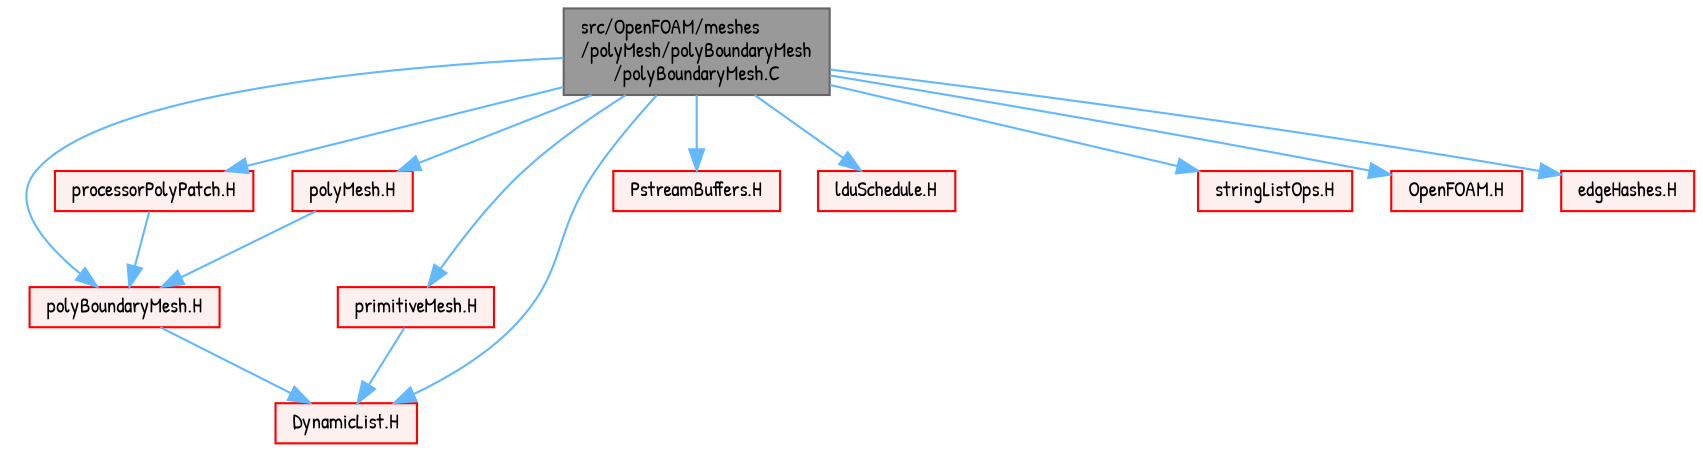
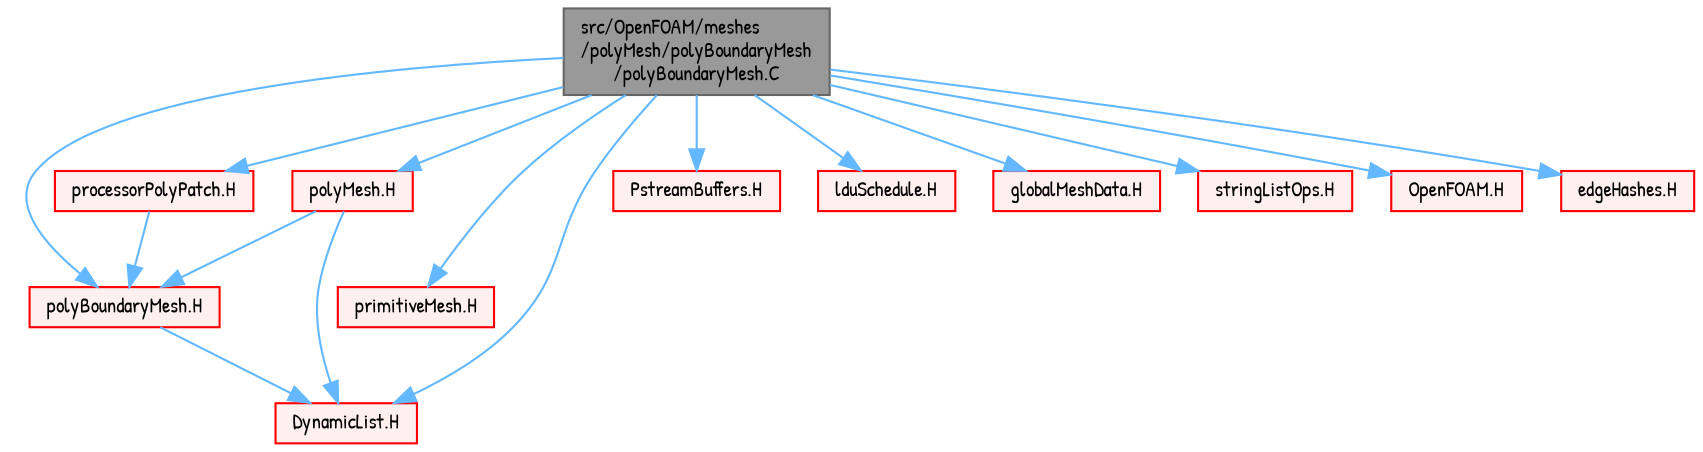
none -> (1077, 191)
(387, 356) -> (318, 296)
